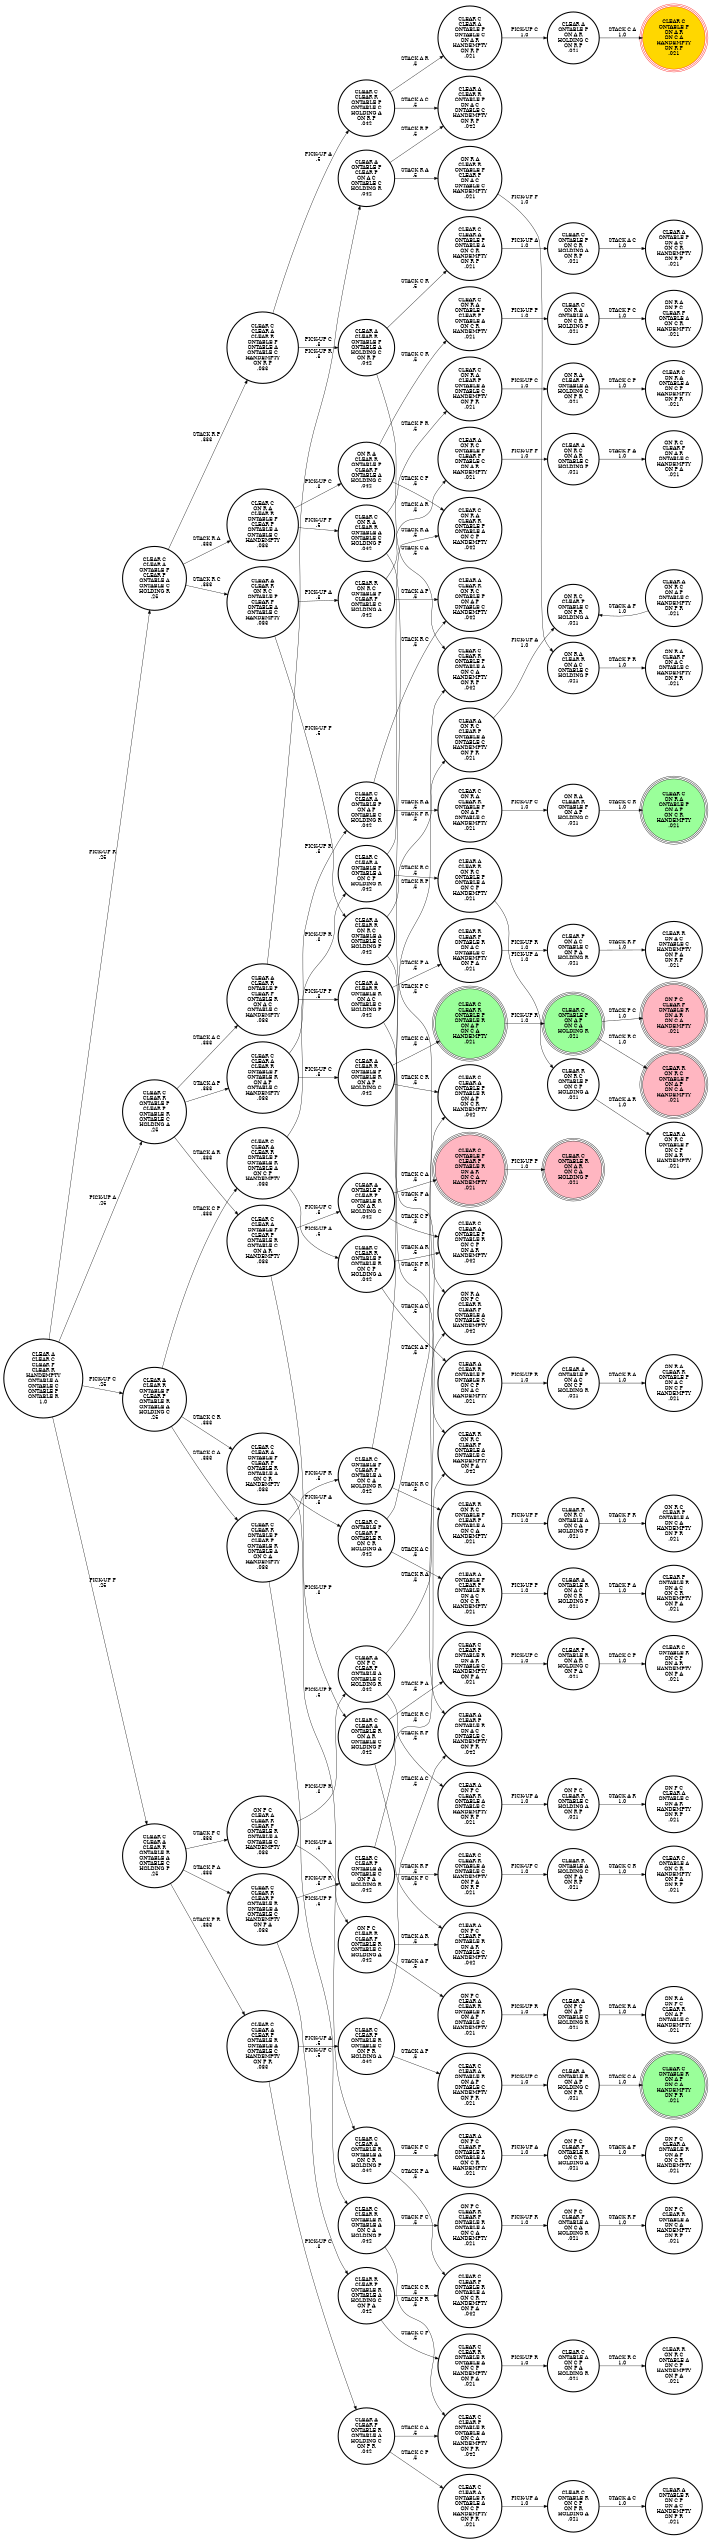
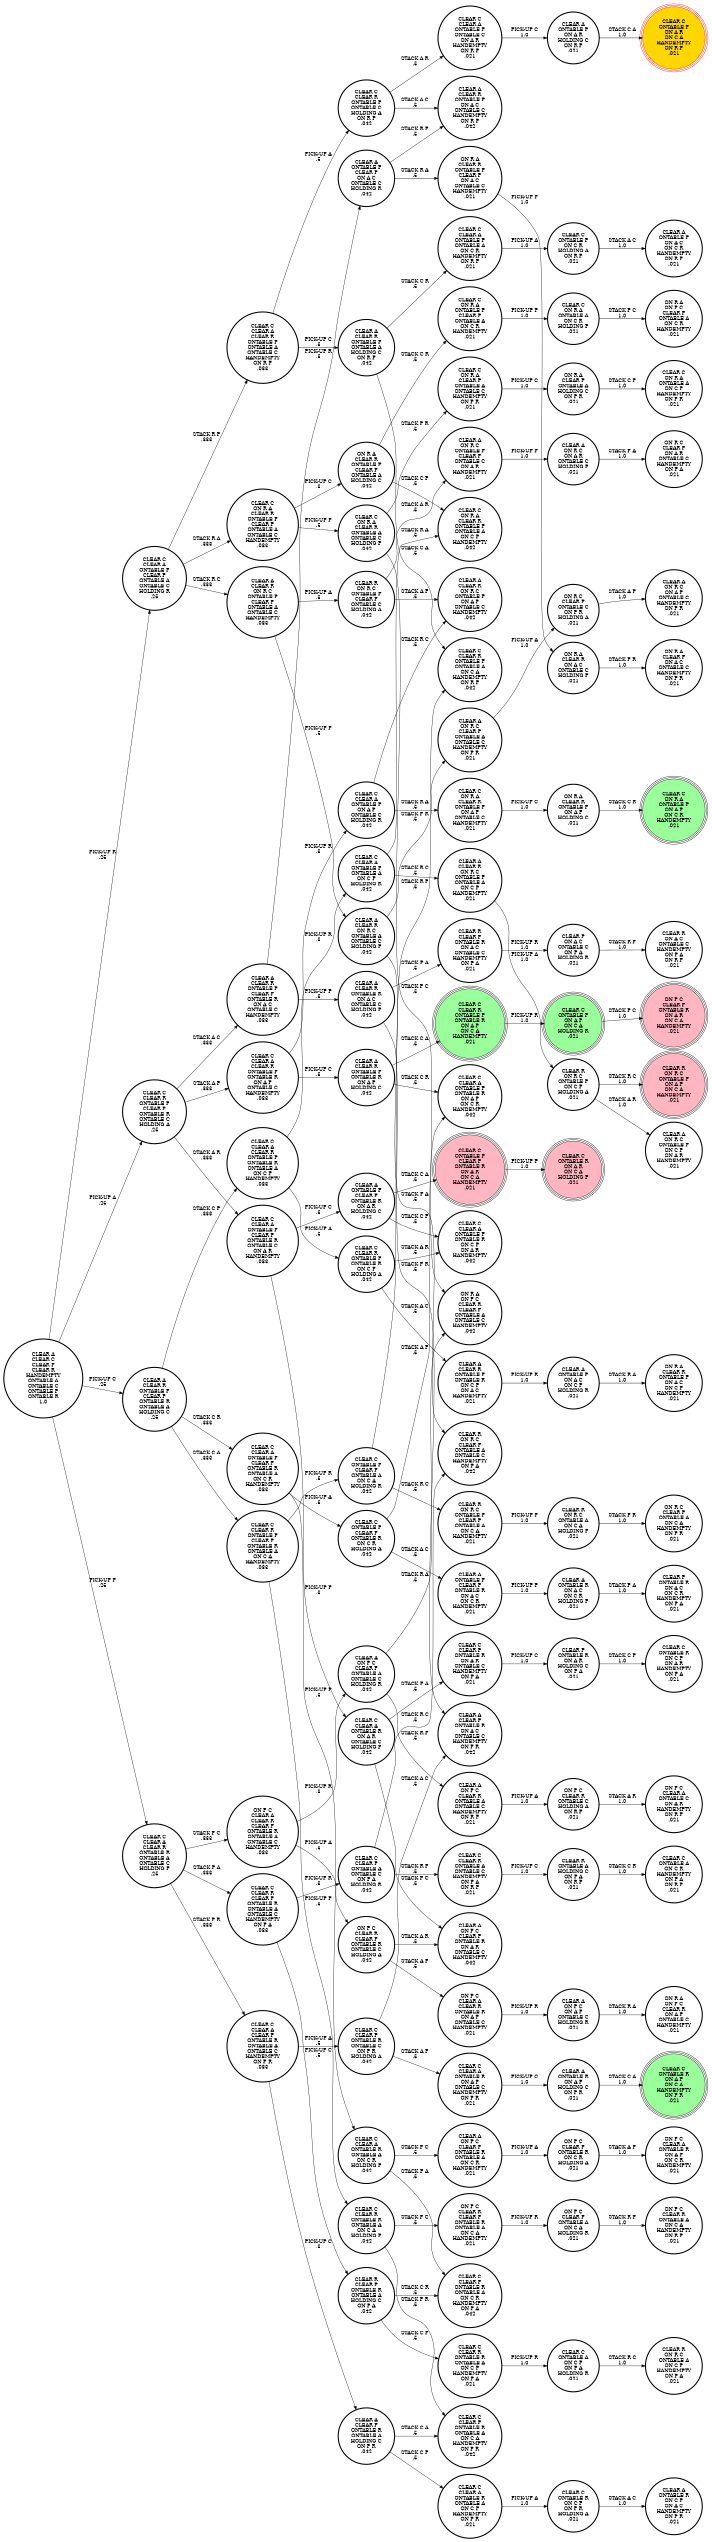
(626, 616) -> (620, 601)
(621, 1053) -> (619, 1085)
